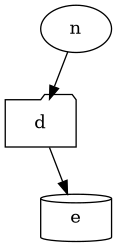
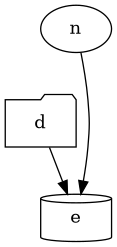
(61, 69) -> (89, 117)
